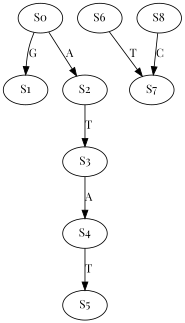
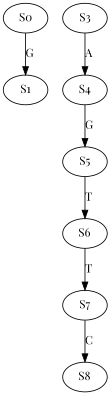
(156, 50) -> (85, 337)
(85, 90) -> none
none -> (85, 193)
(89, 269) -> (89, 126)
